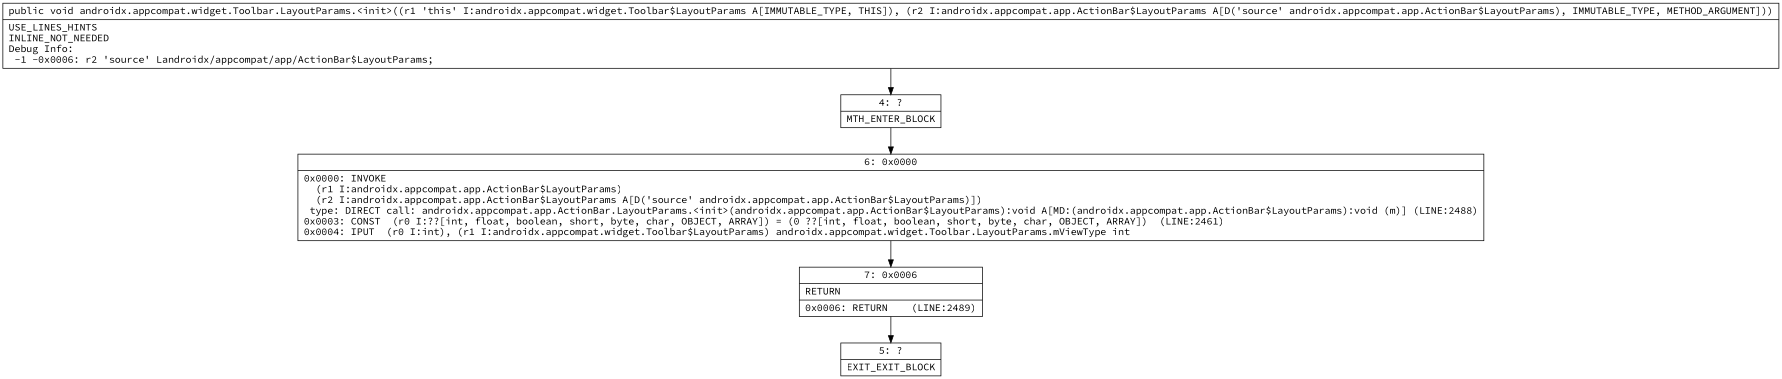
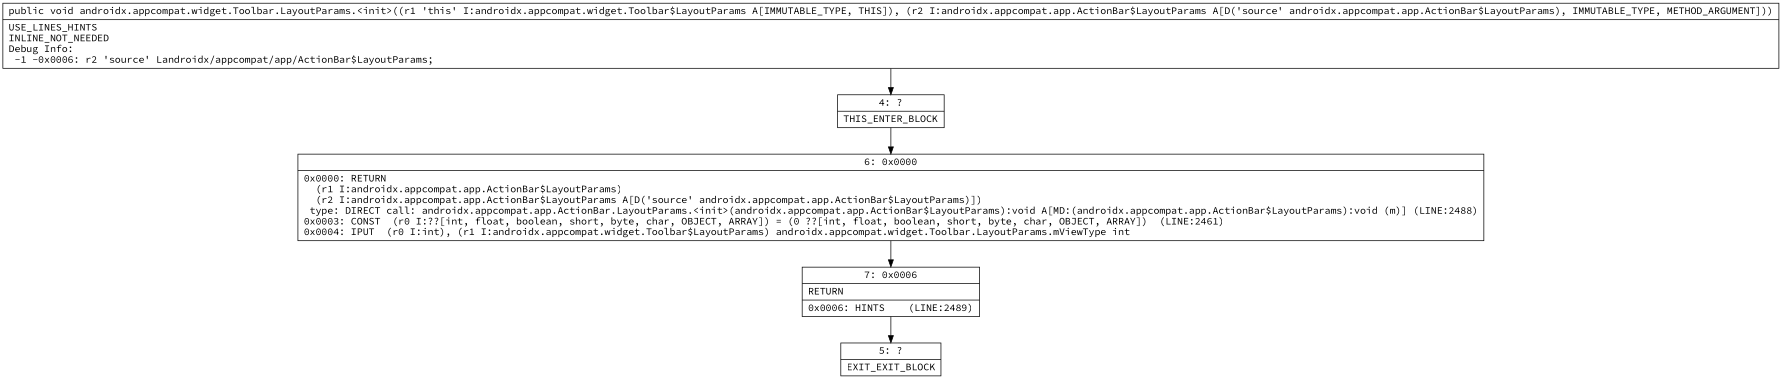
(891, 119) -> (891, 119)
(351, 178) -> (351, 178)
(891, 308) -> (891, 308)
